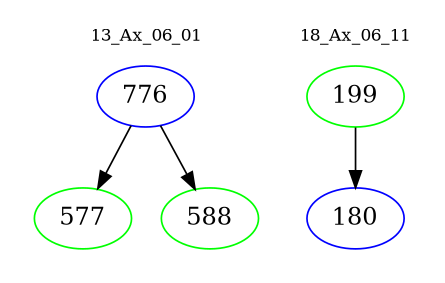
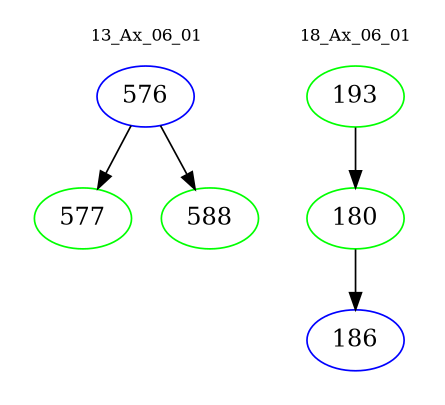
(356, 36) -> (356, 36)
(146, 97) -> (146, 97)
(356, 97) -> (356, 97)
(356, 218) -> (356, 218)
none -> (356, 340)
